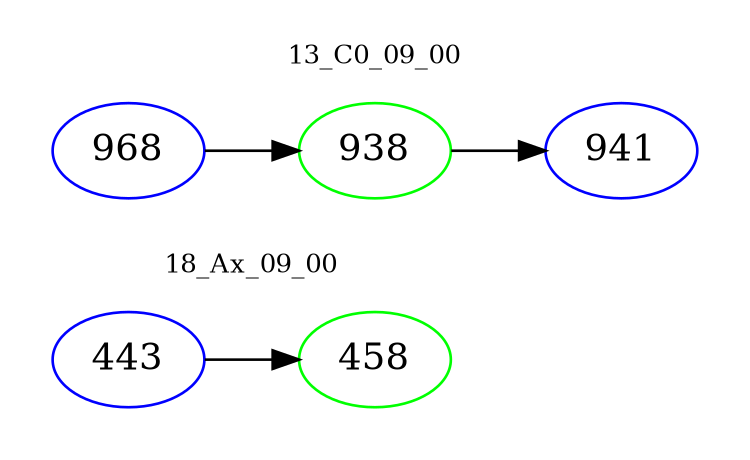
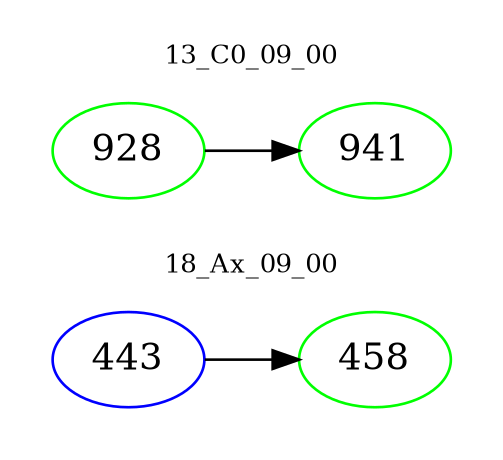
(129, 151) -> none
(375, 151) -> (129, 151)
(621, 151) -> (375, 151)
